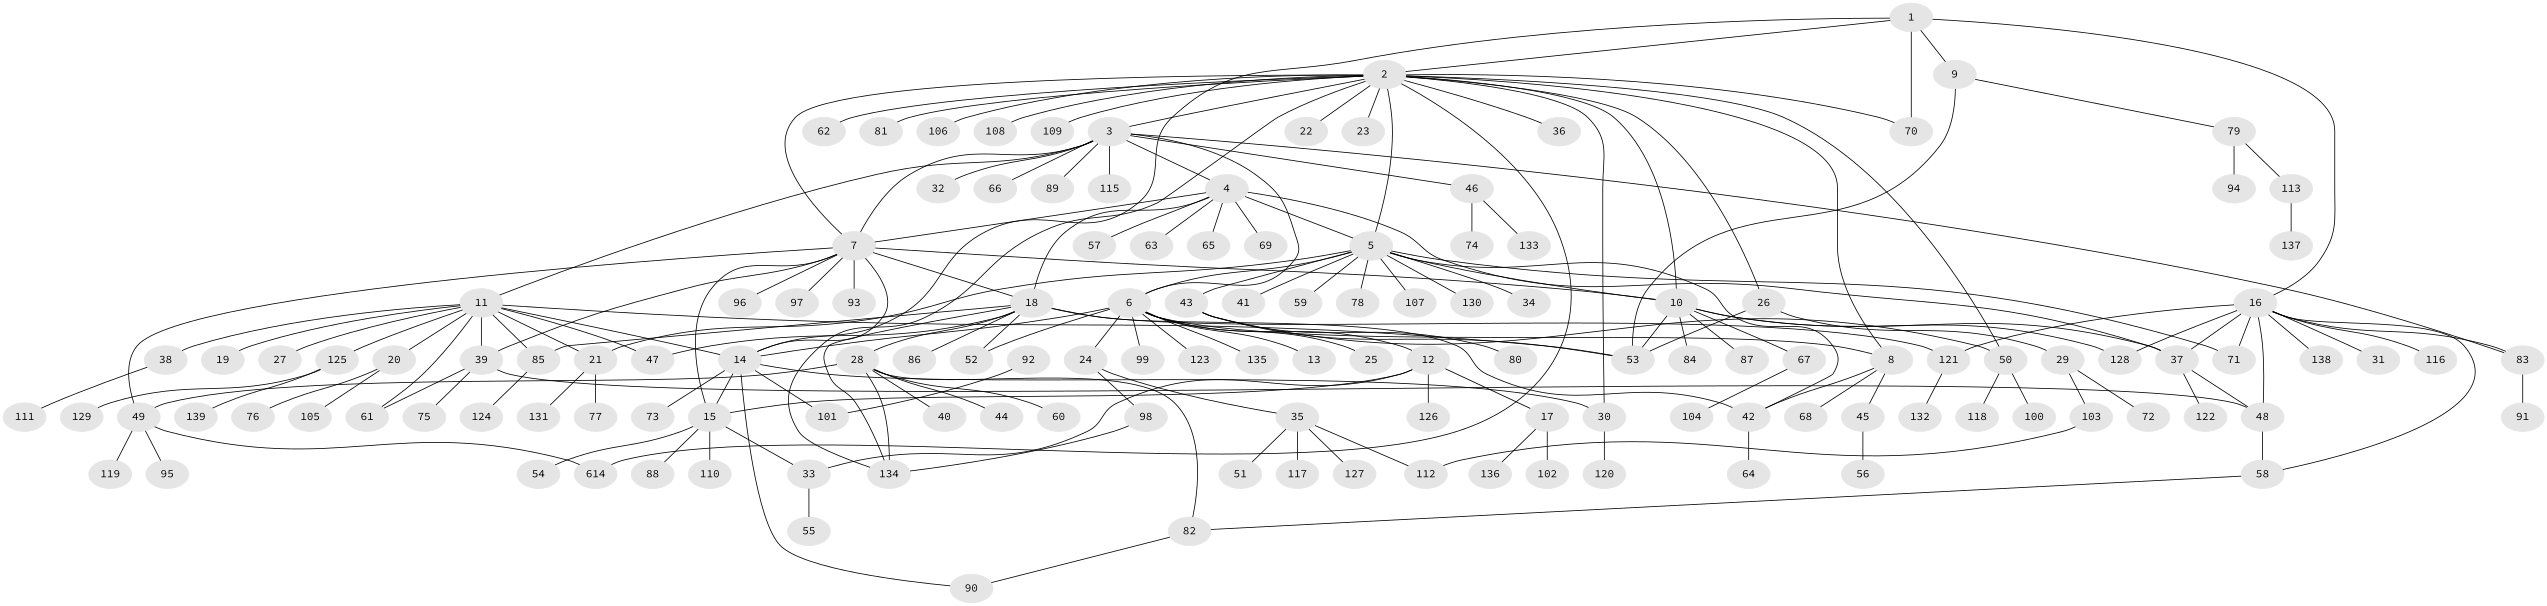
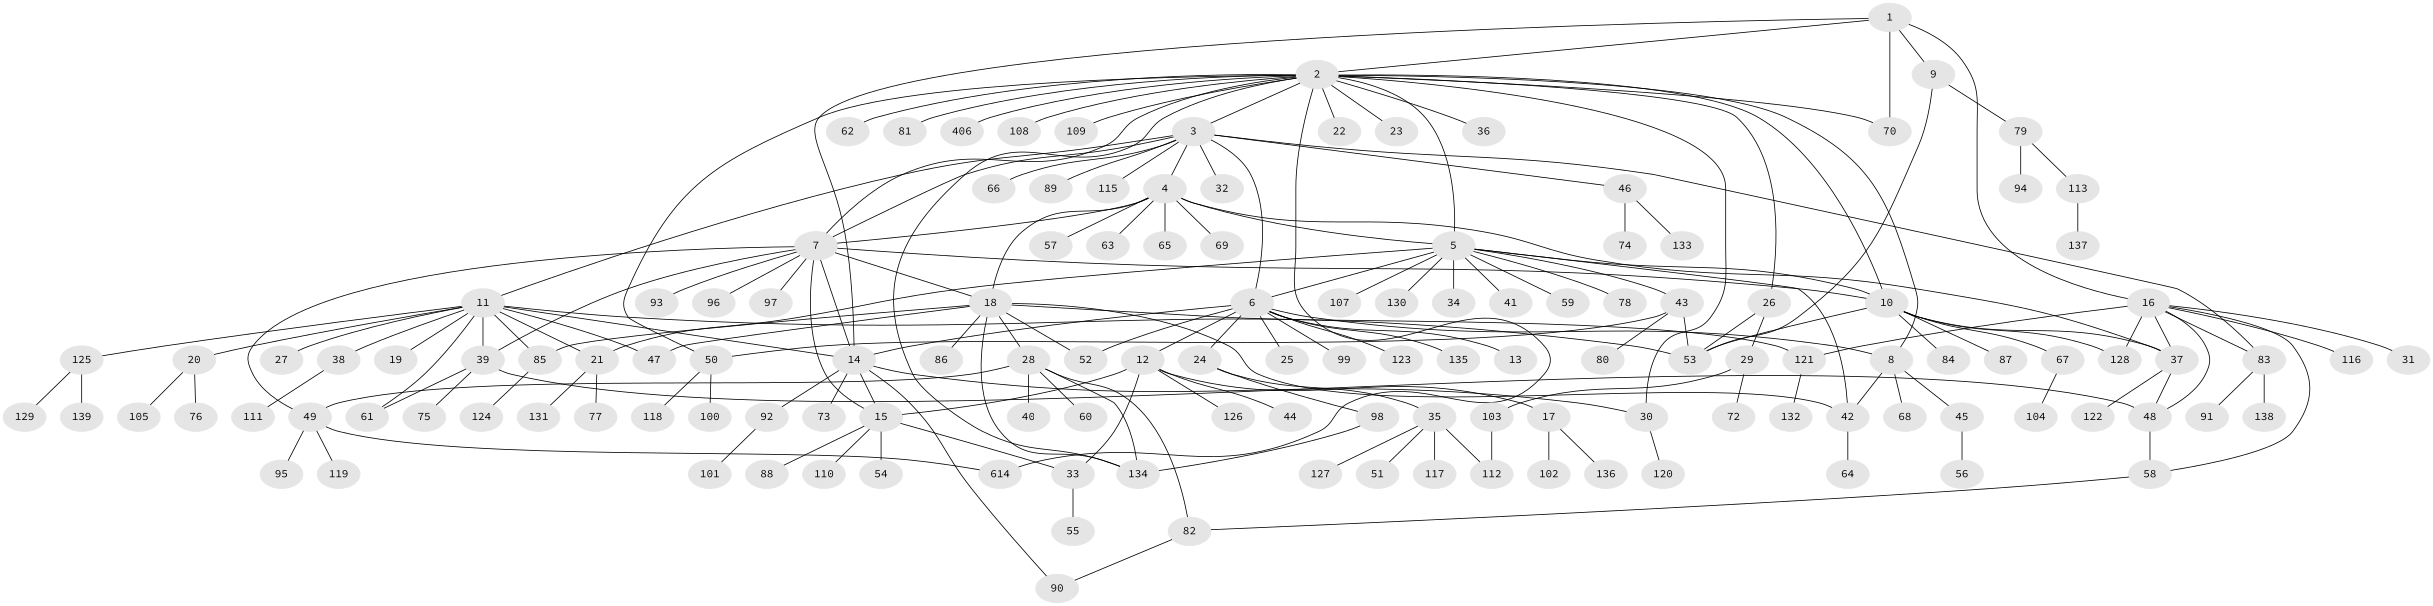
(938, 132) -> (962, 132)
(2288, 332) -> (2264, 389)
(2234, 360) -> none
(777, 384) -> (810, 389)
(929, 389) -> (1246, 397)
